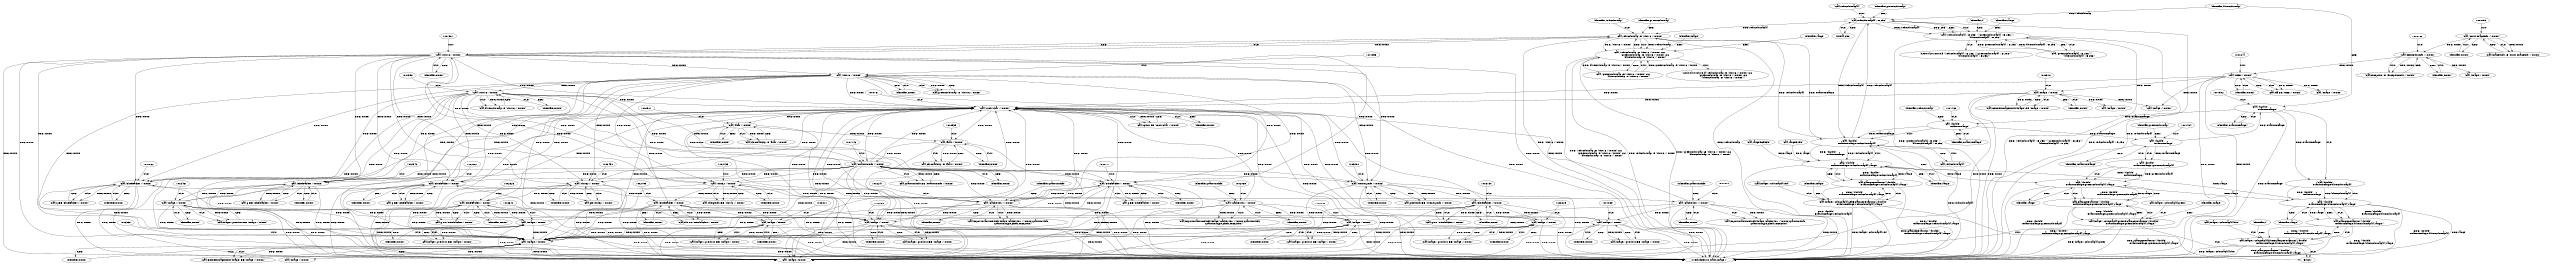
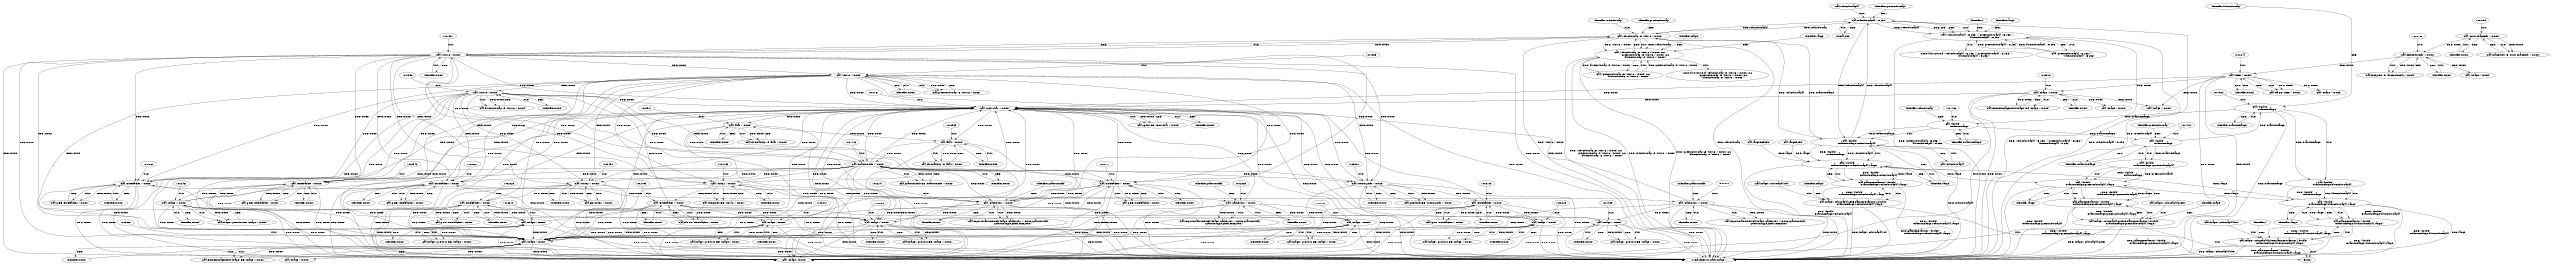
(2050, 13) -> (1752, 29)
